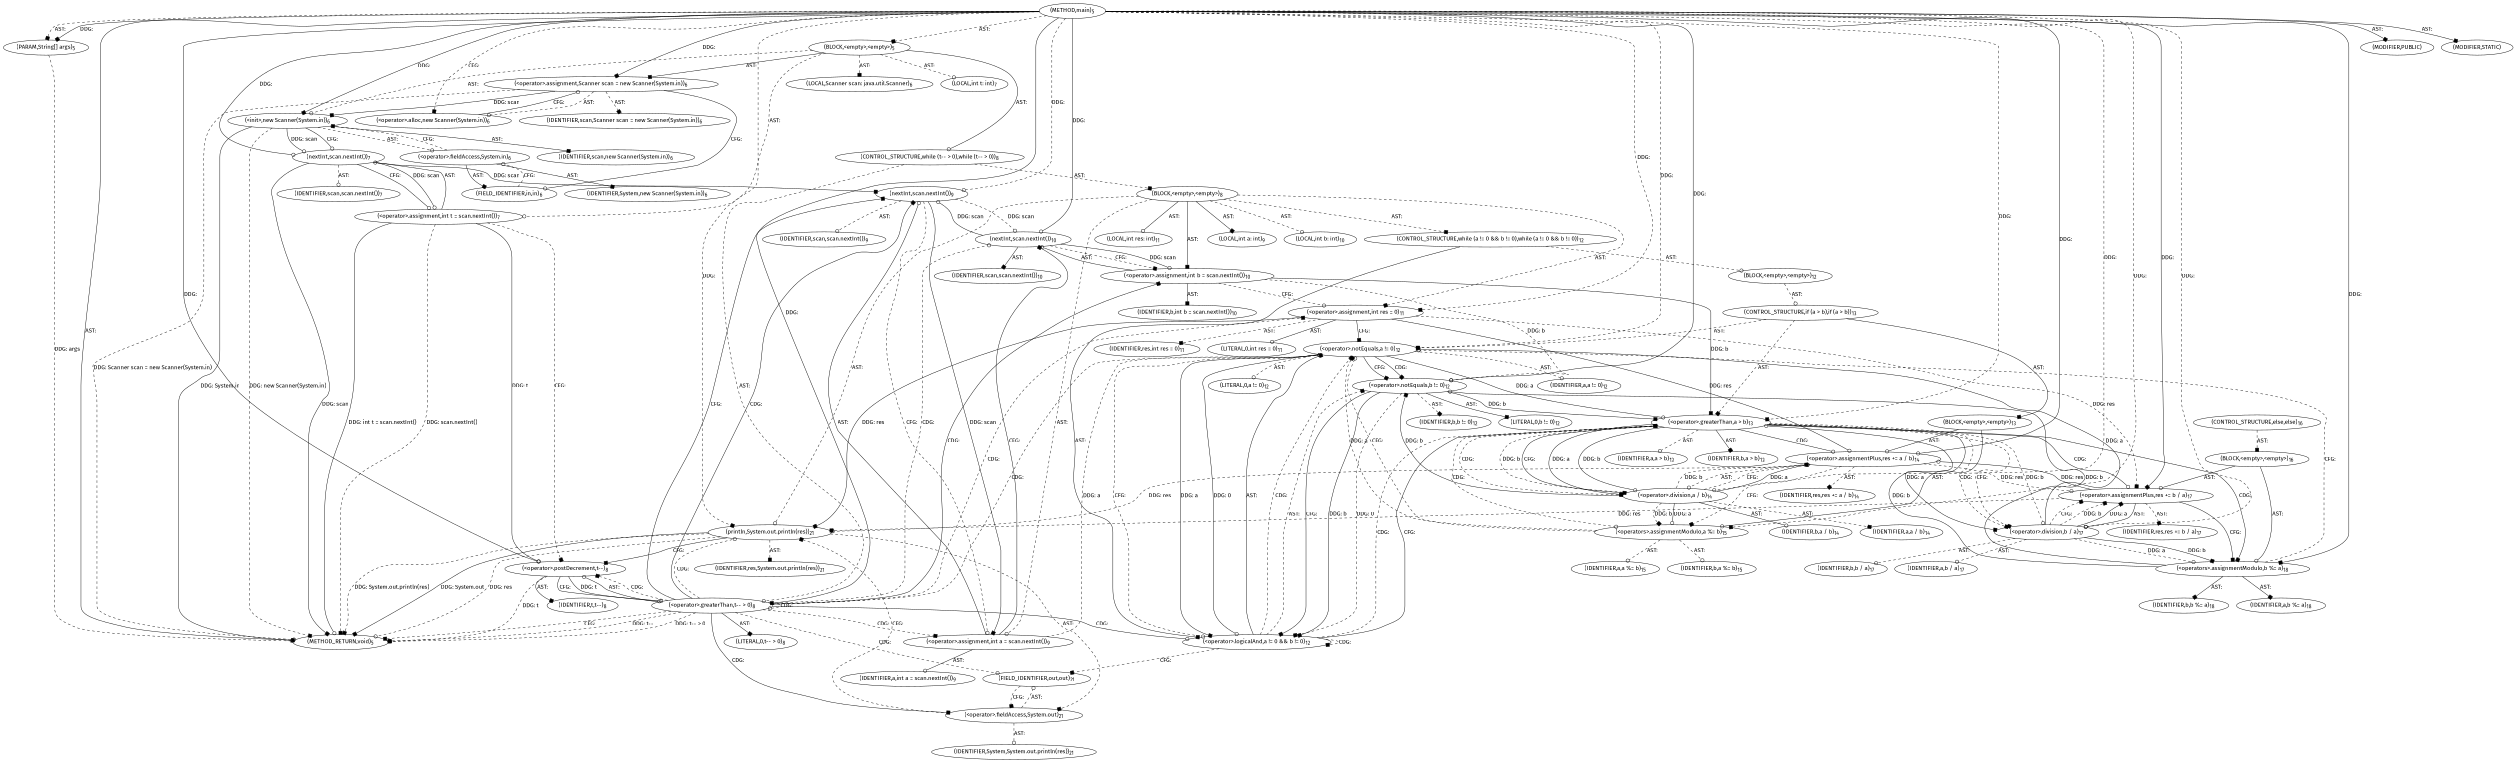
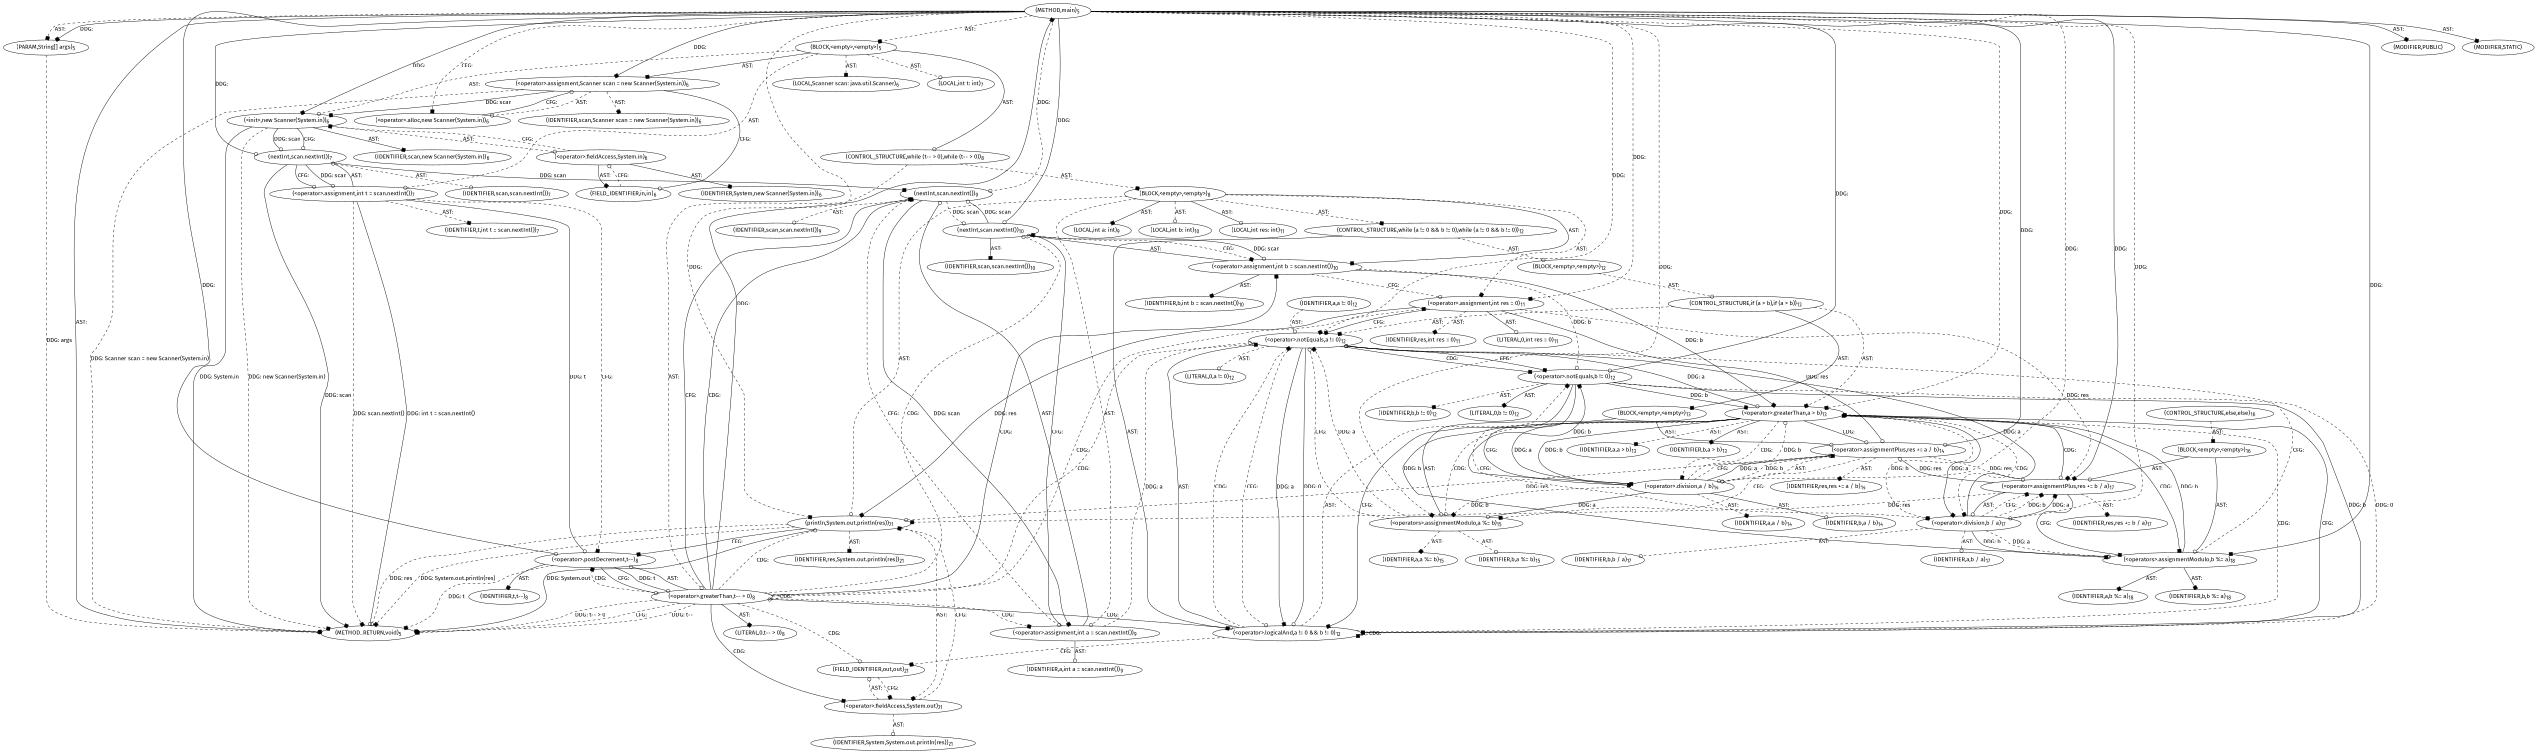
none -> (492, 231)
(757, 240) -> (754, 213)
(1488, 359) -> (1292, 318)
(1945, 405) -> (1640, 522)
(1680, 440) -> (1696, 432)
(1645, 550) -> (1431, 540)
